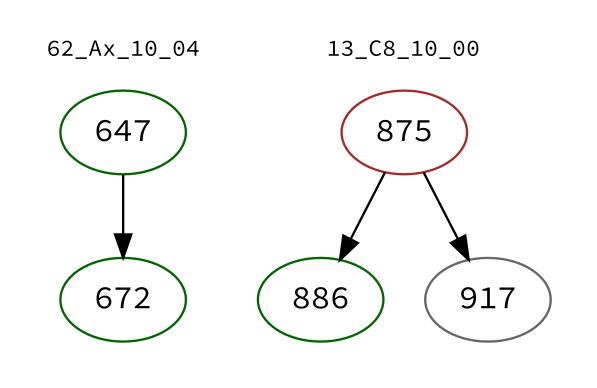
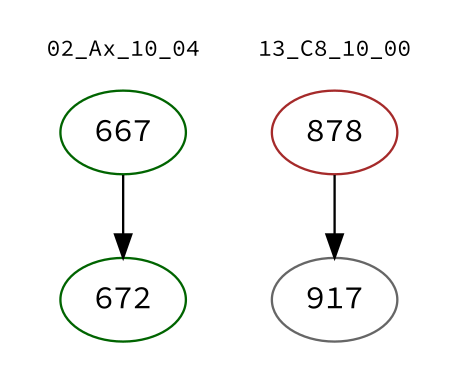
(124, 50) -> (124, 50)
(123, 132) -> (123, 132)
(404, 132) -> (335, 132)
(321, 300) -> none
